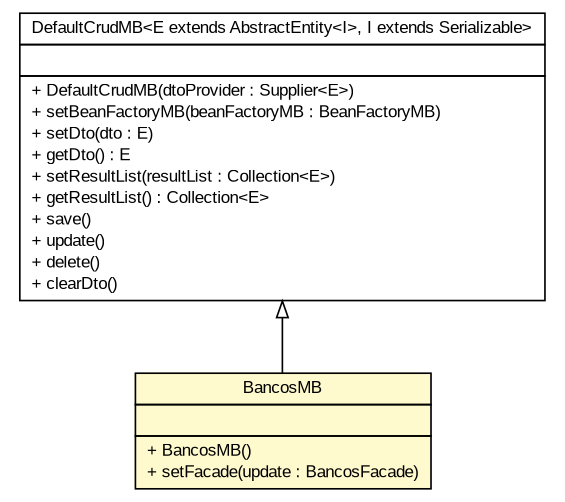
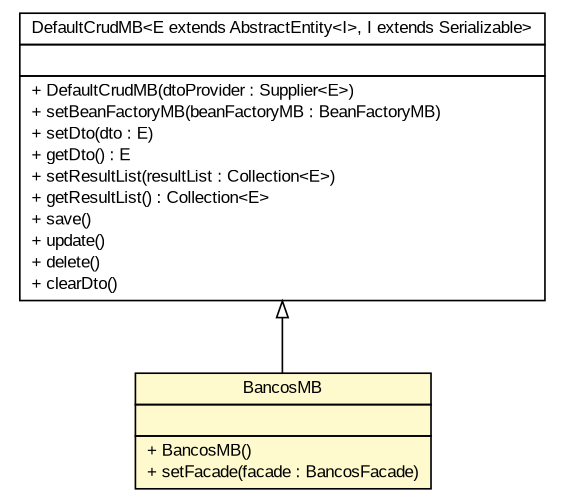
(283, 472) -> (283, 472)
